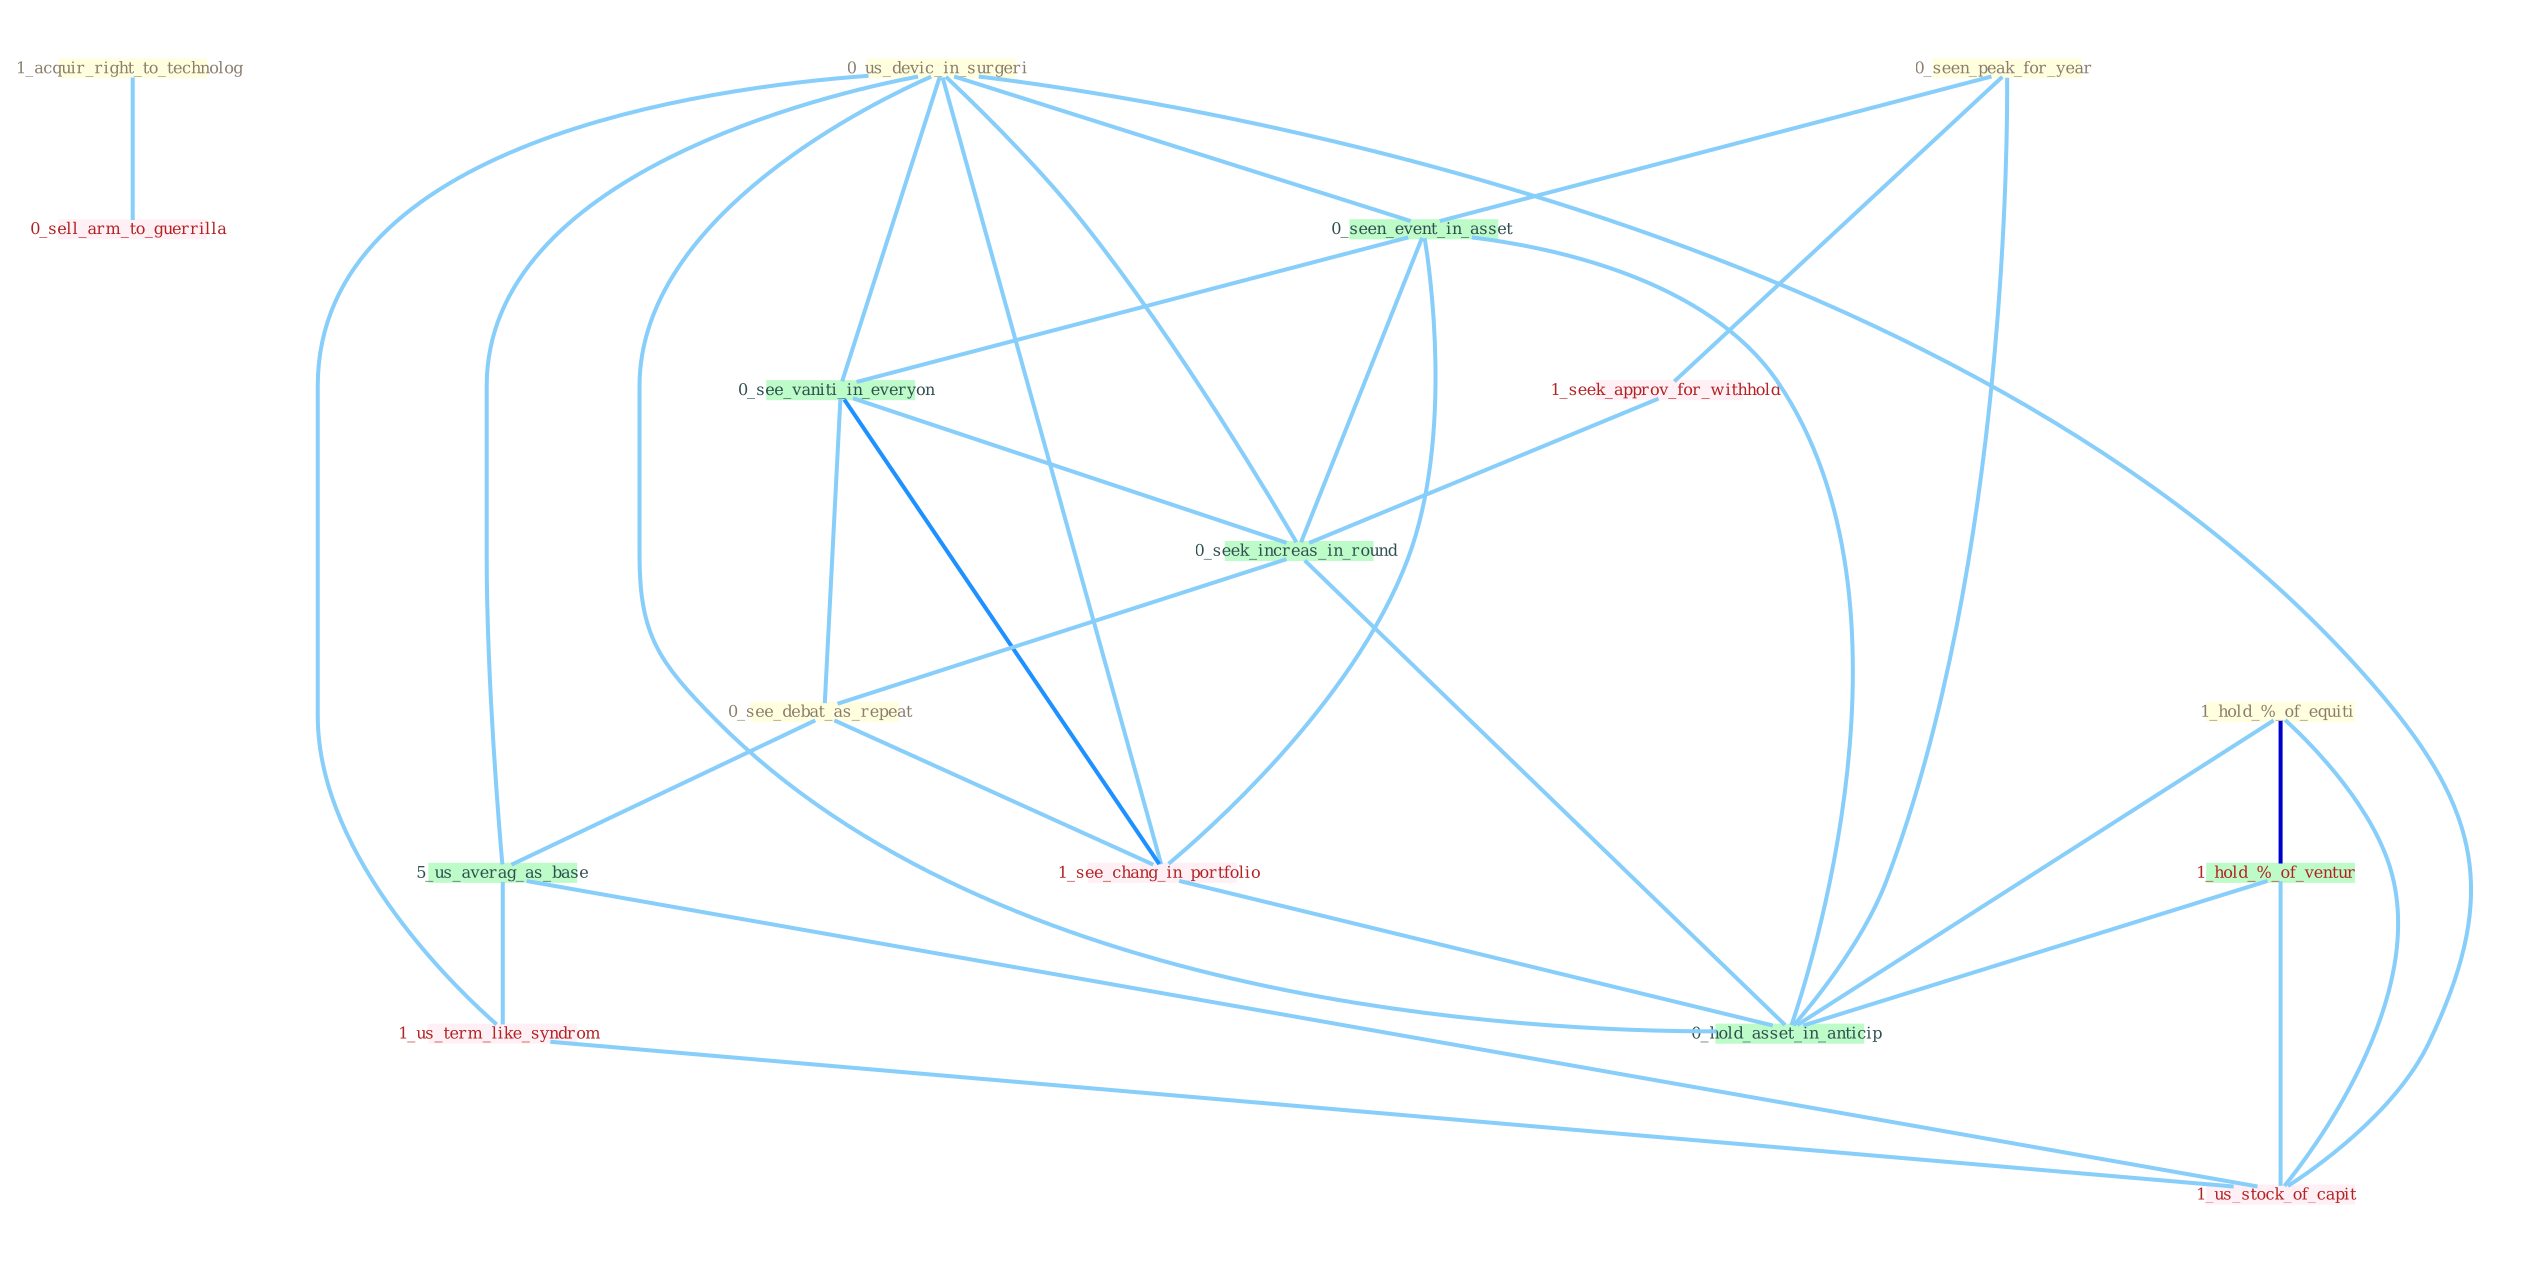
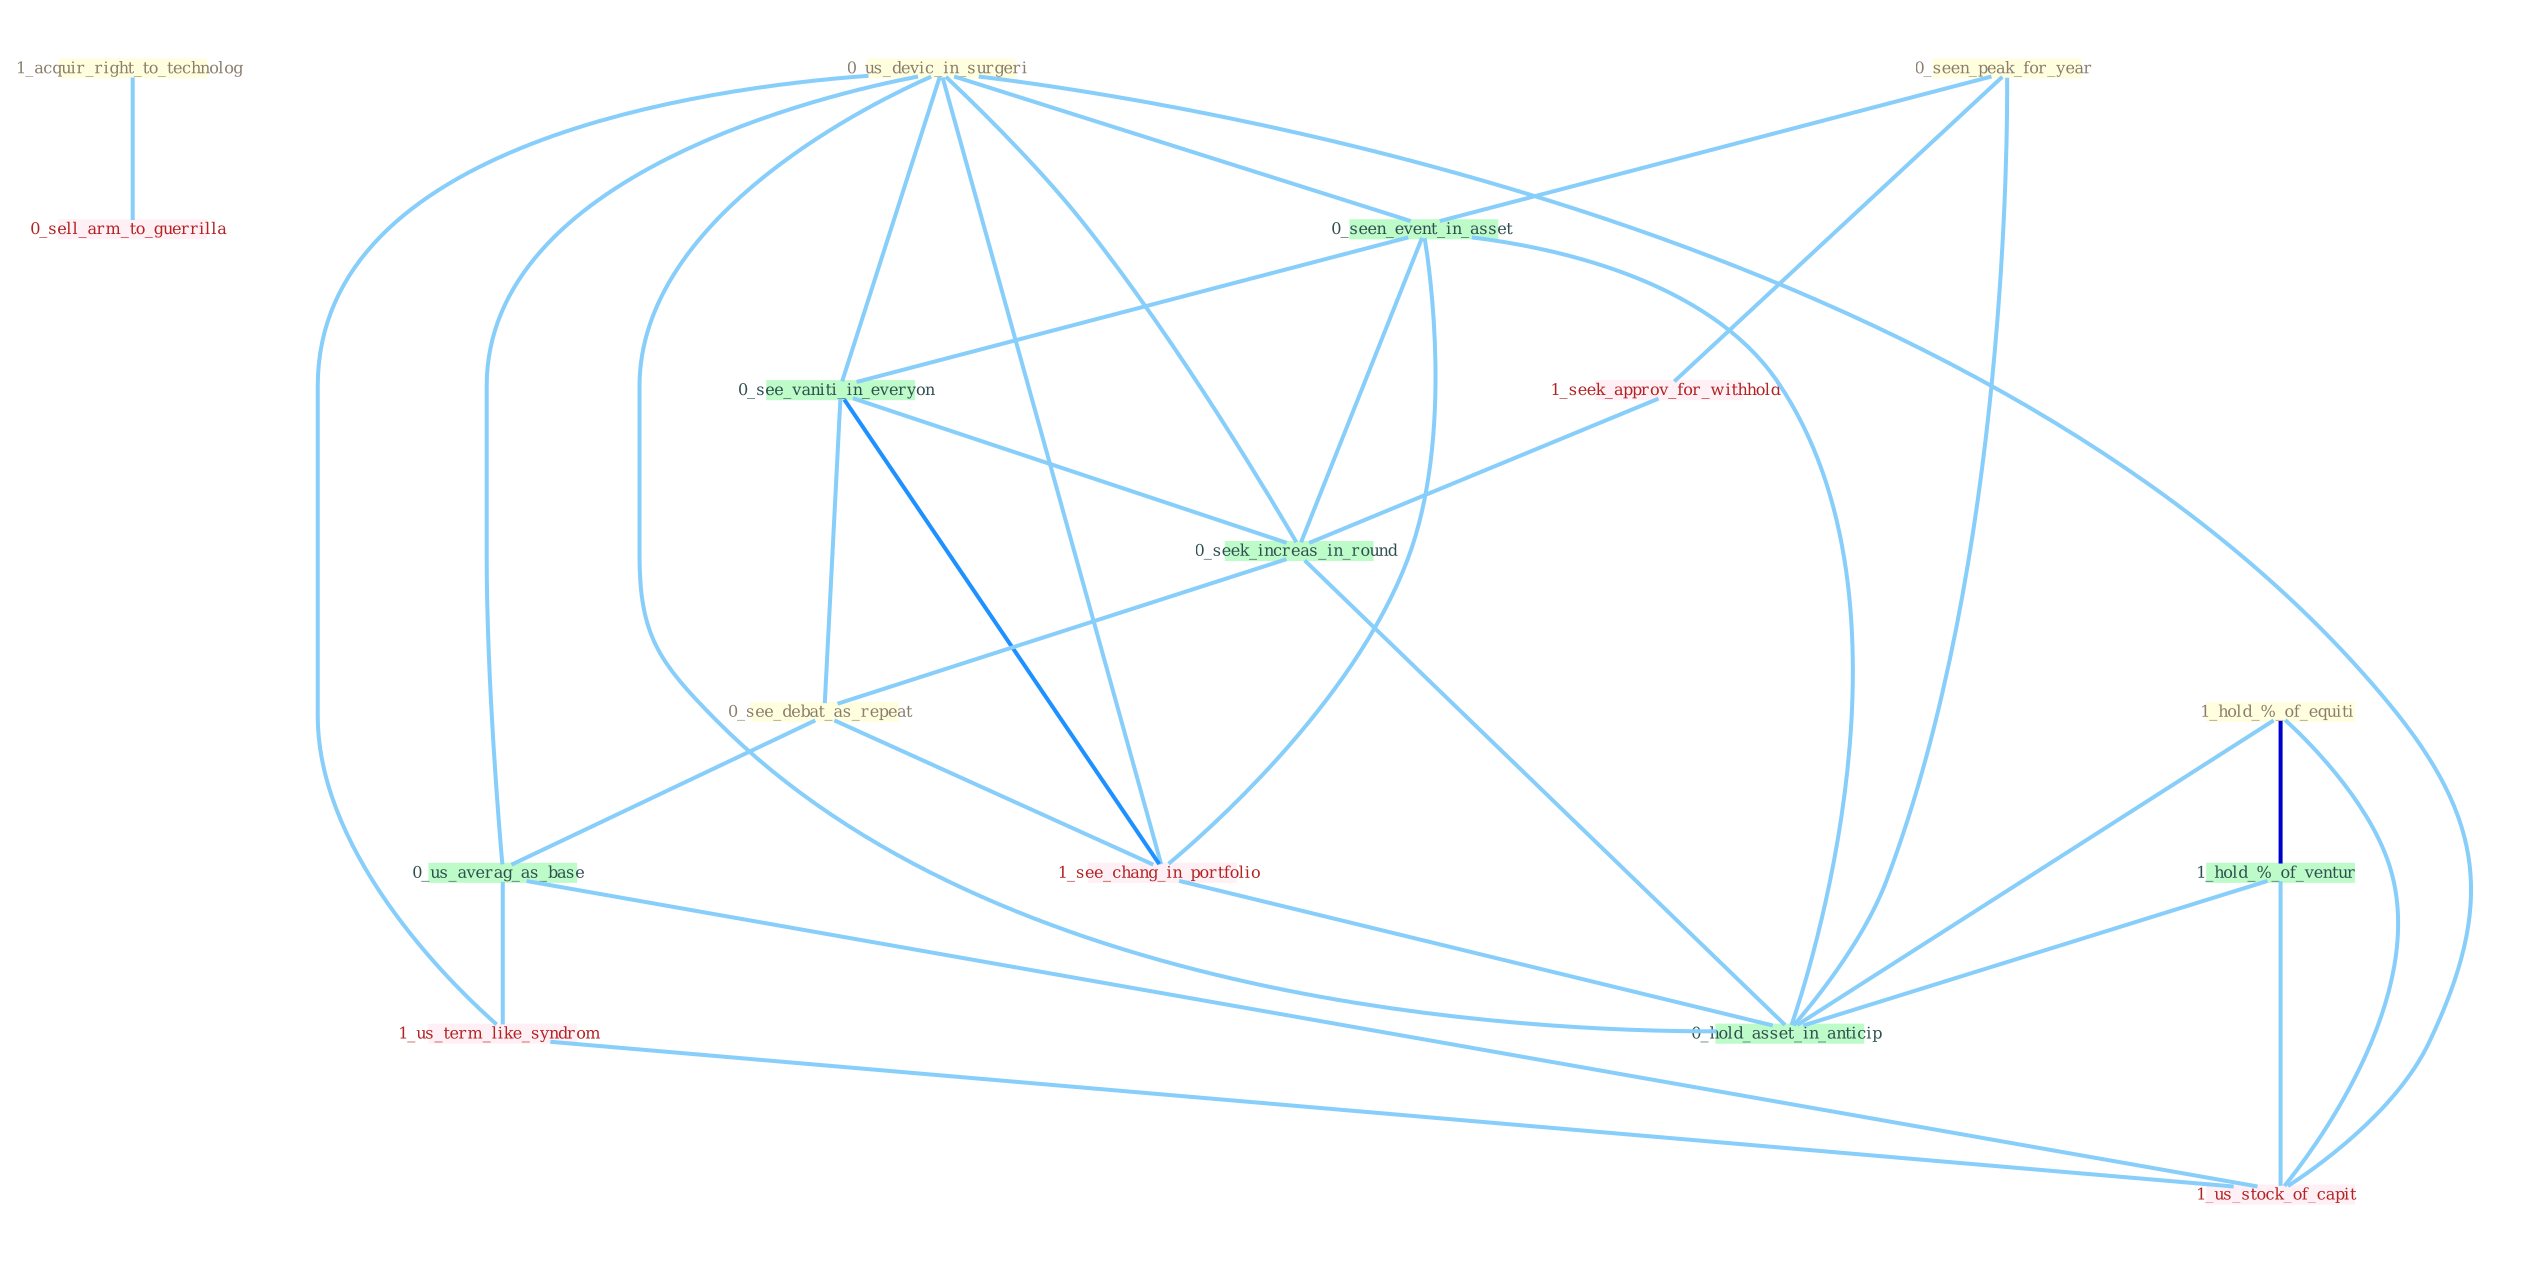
(503, 873) -> (503, 873)
(2281, 873) -> (2281, 873)
